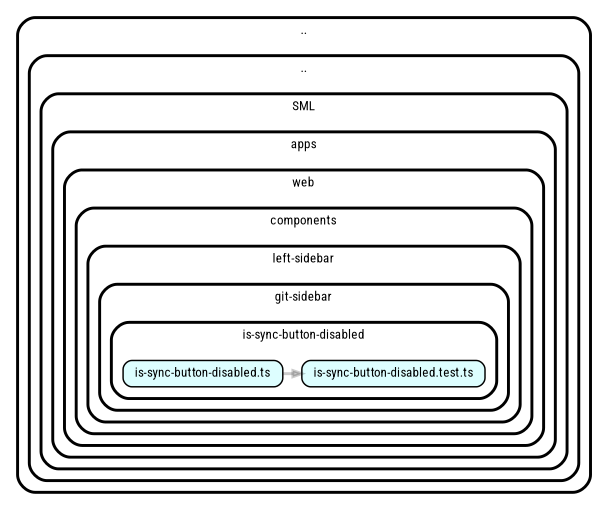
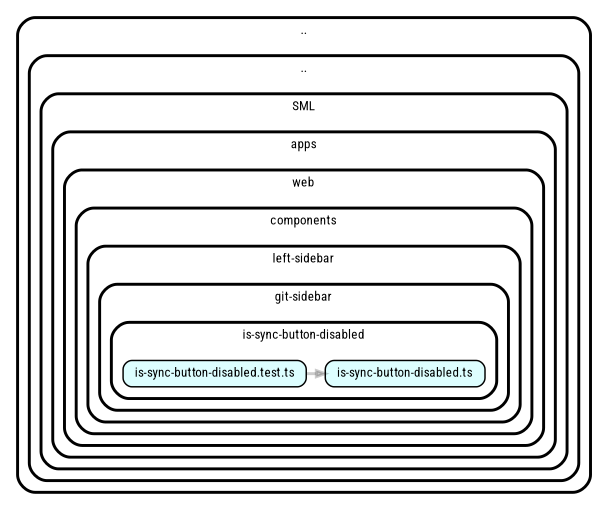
(288, 374) -> (311, 374)
